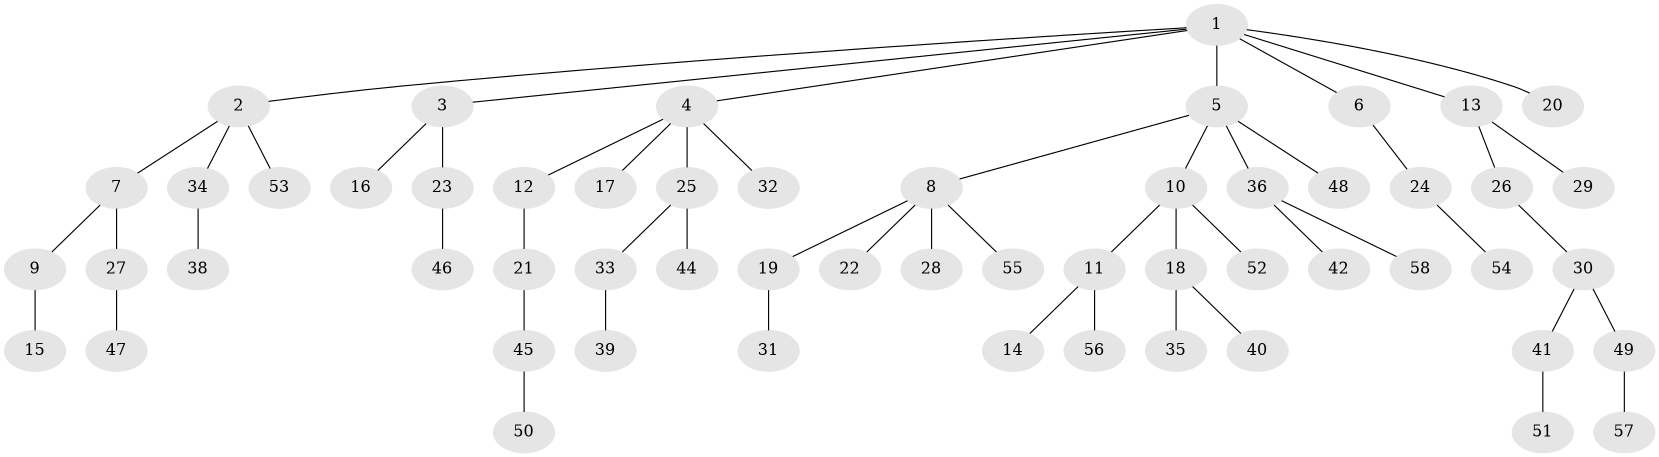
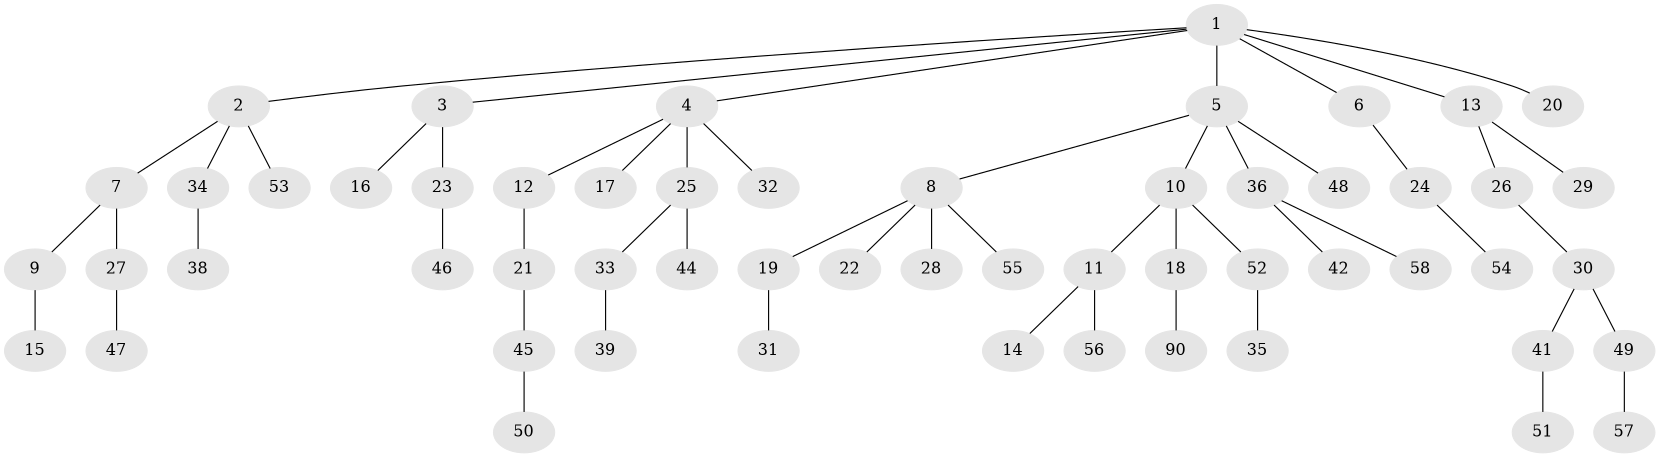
(1176, 310) -> (1258, 310)
(1258, 351) -> (1176, 351)
